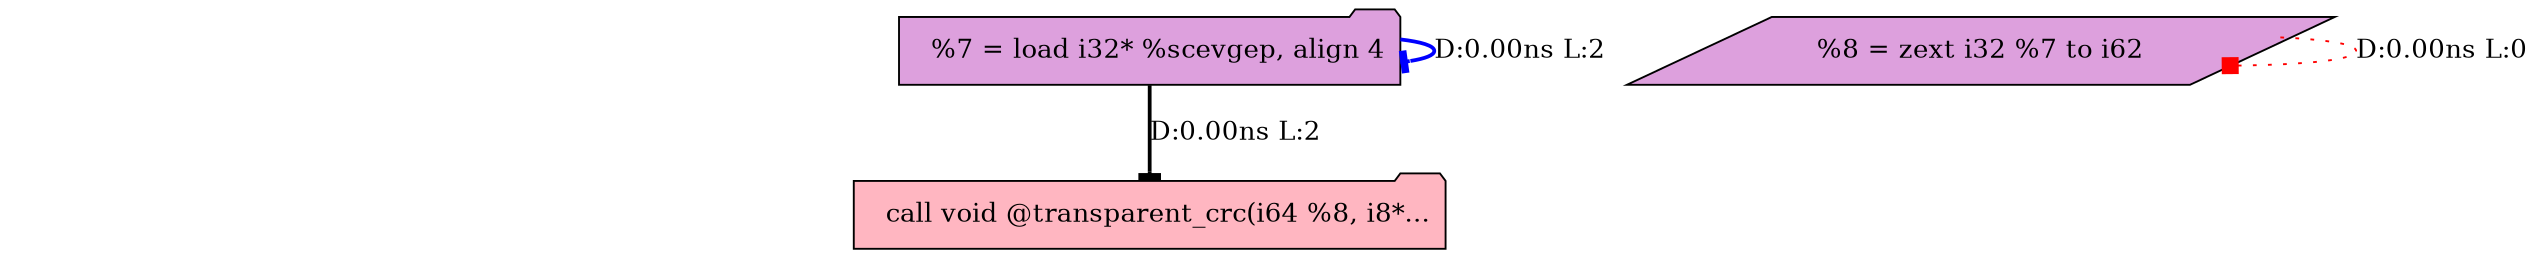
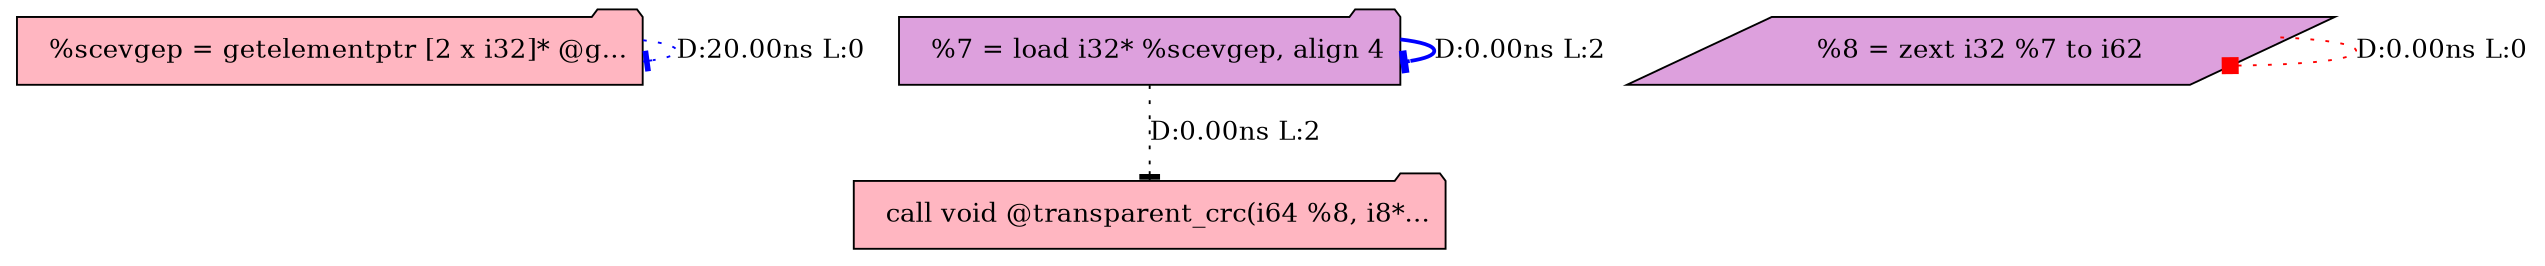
none -> (330, 51)
(1150, 128) -> (1150, 128)
